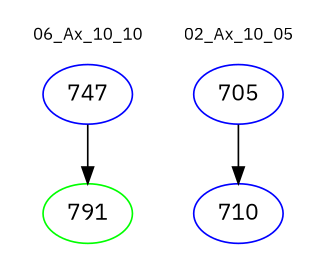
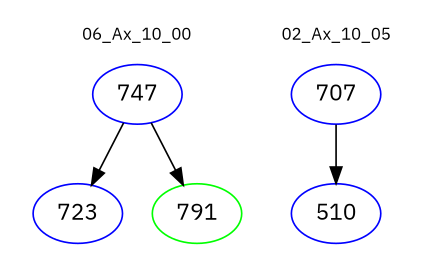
(89, 36) -> (137, 36)
(238, 94) -> (336, 94)
none -> (78, 214)
(238, 214) -> (336, 214)
